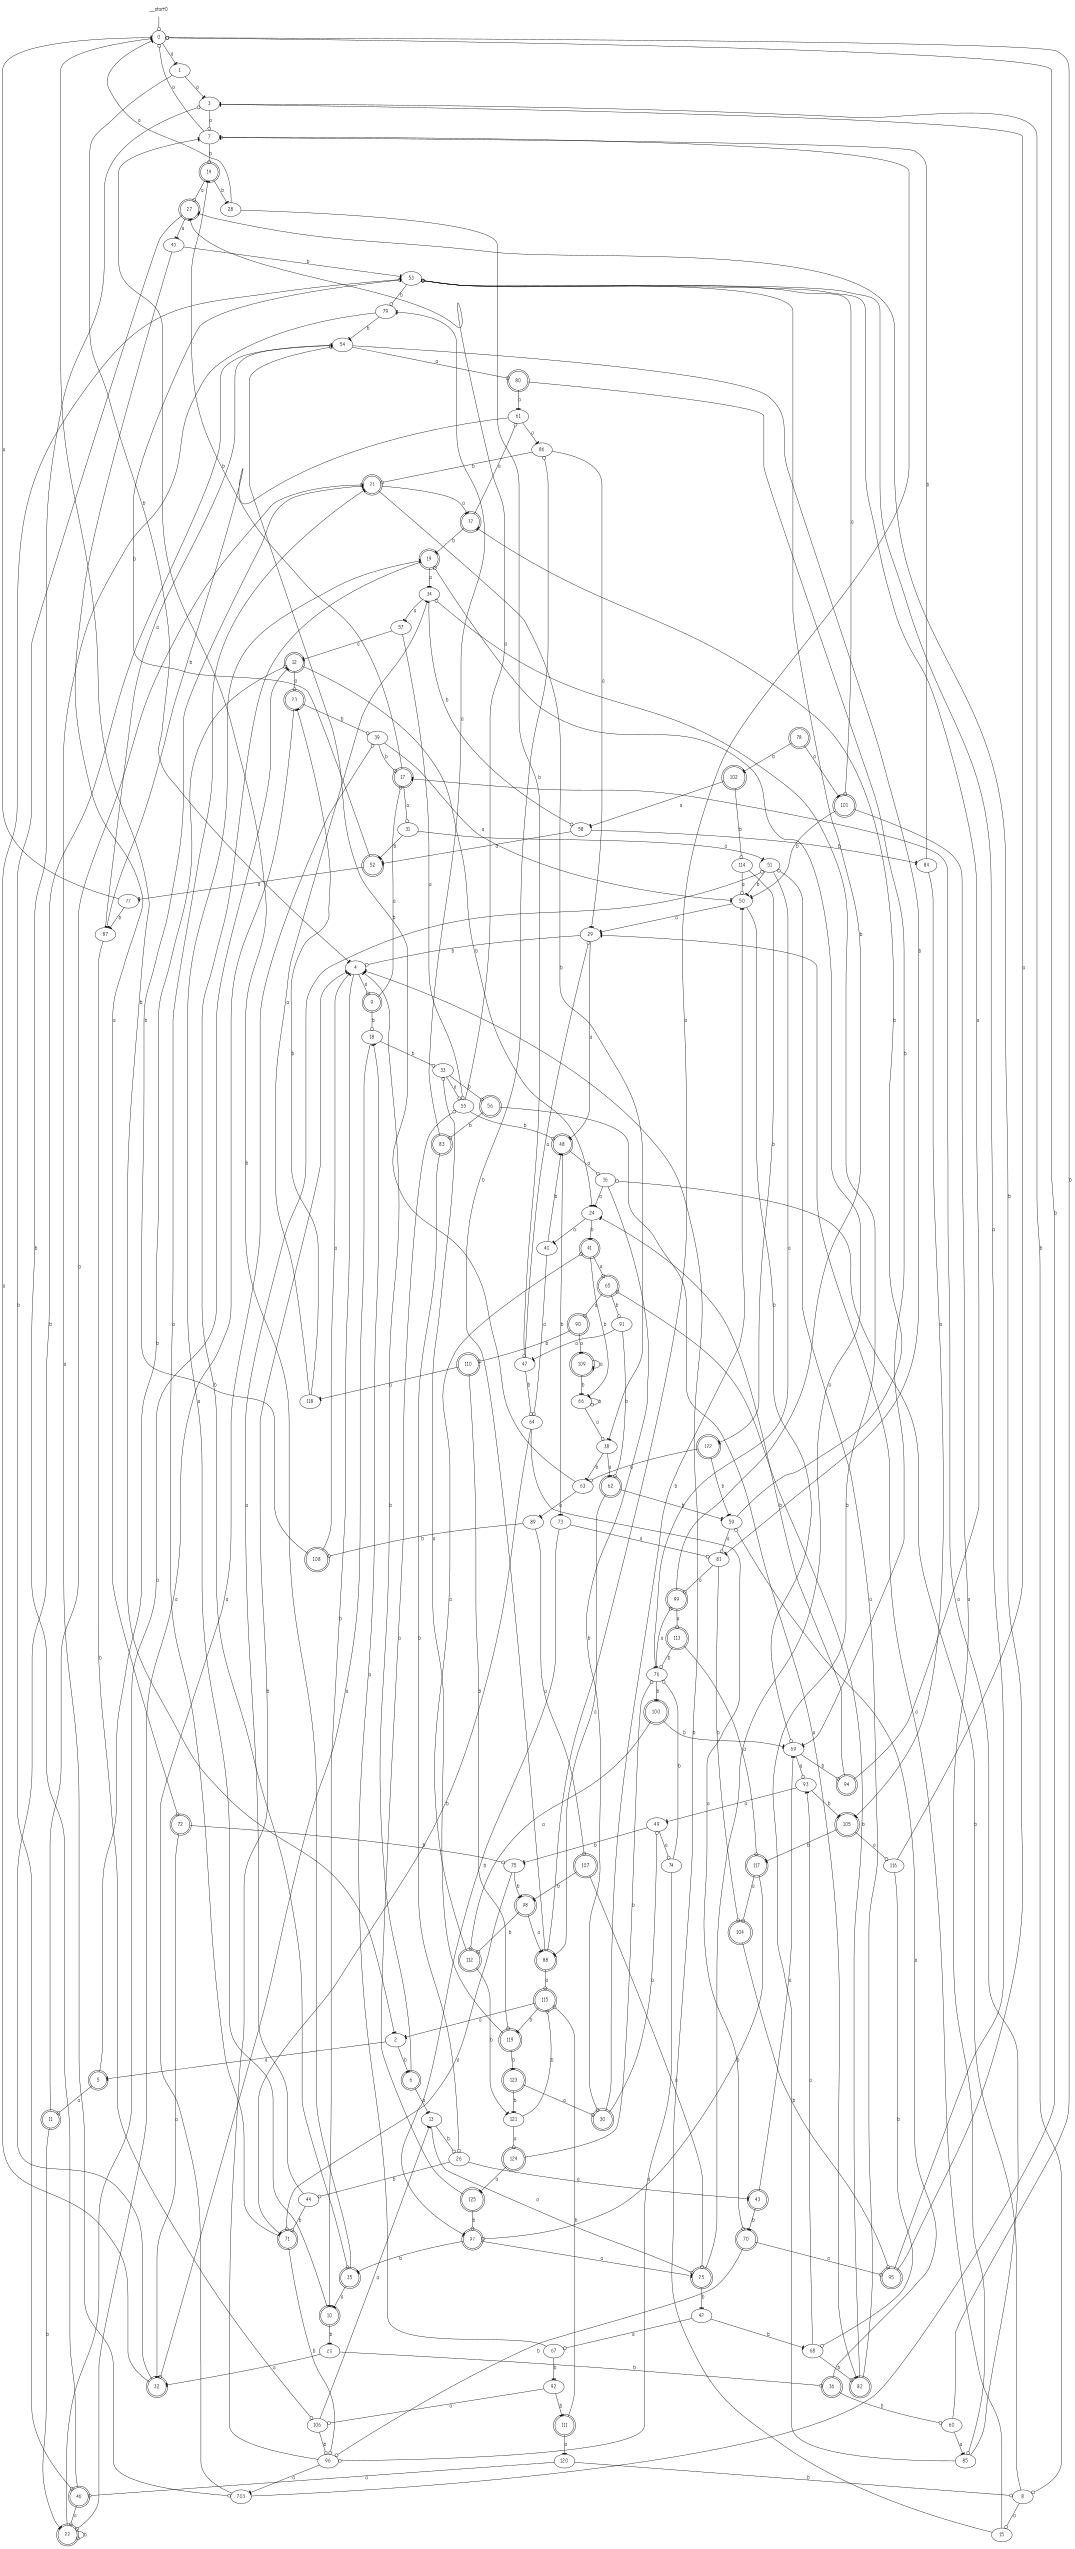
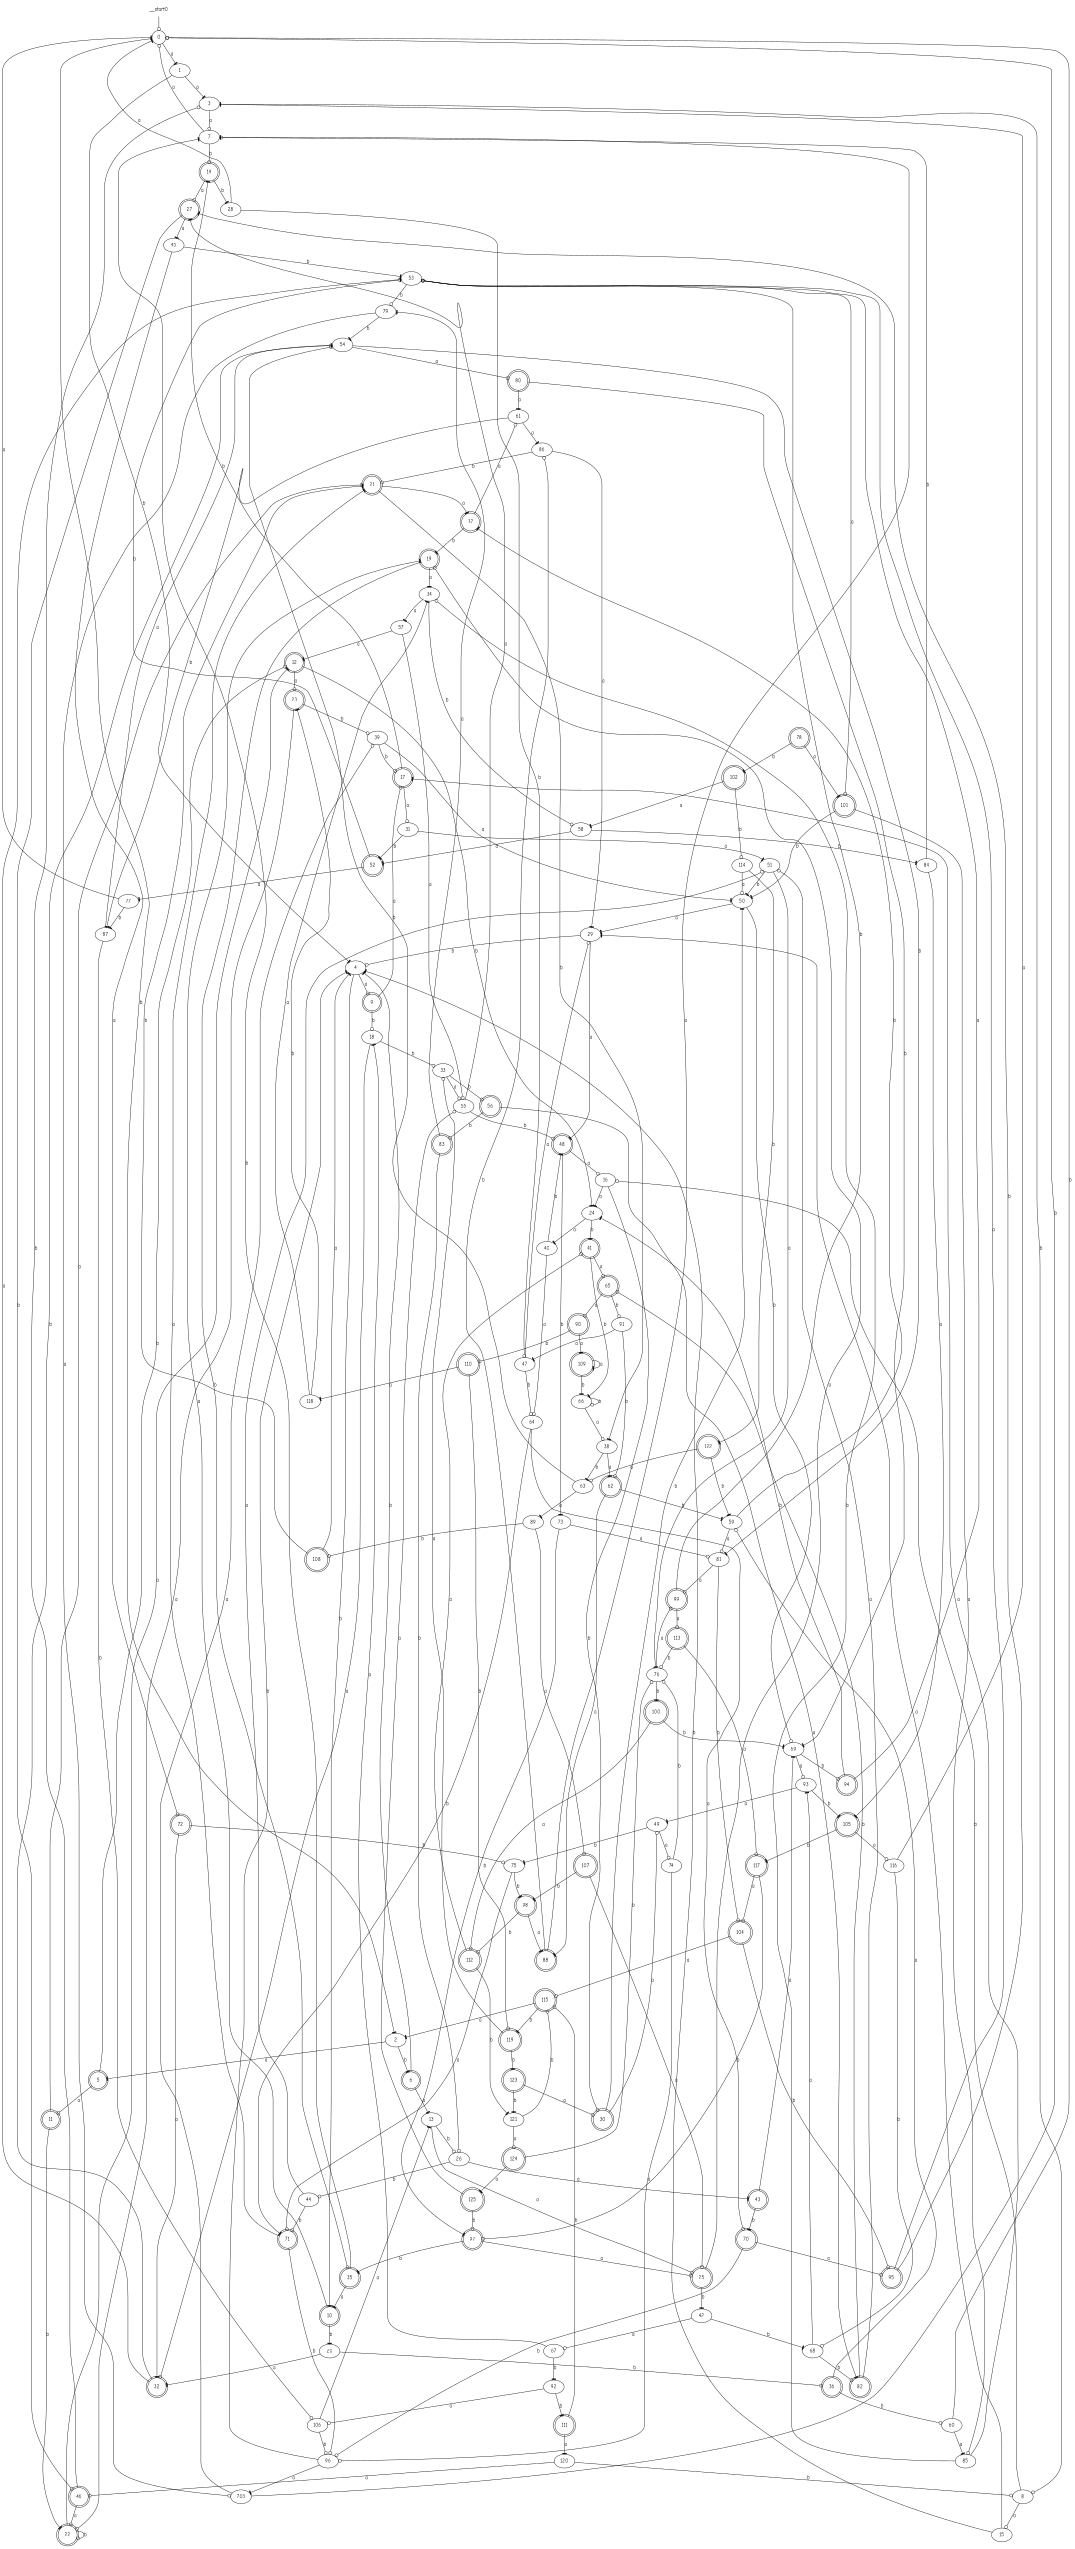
(545, 1978) -> (644, 1966)
(585, 2258) -> (585, 2258)
